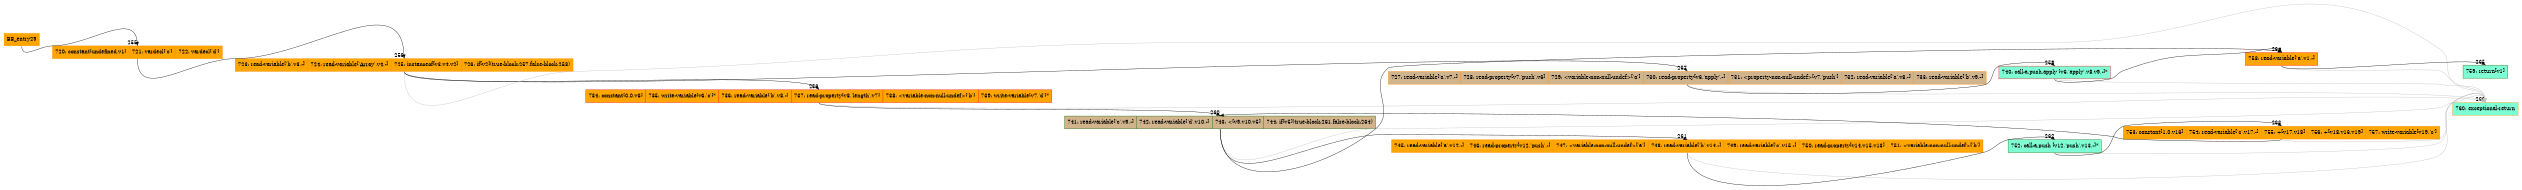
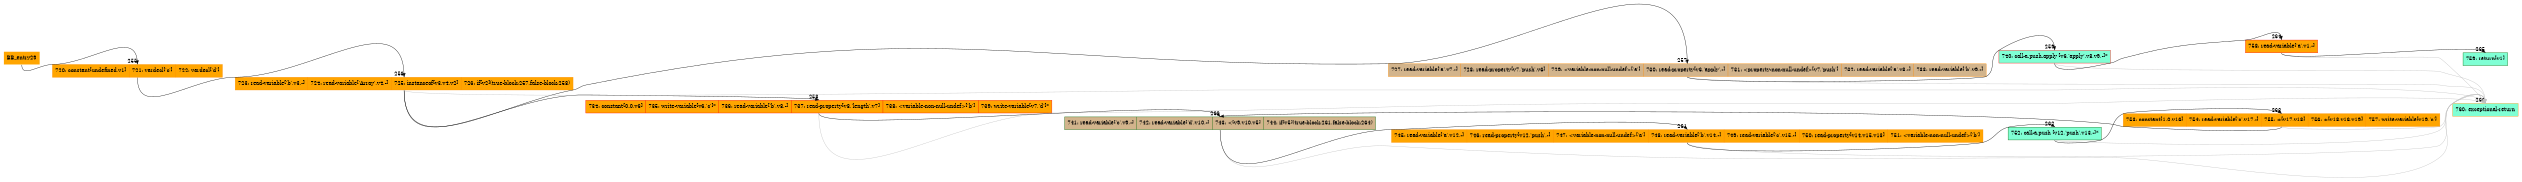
(1705, 56) -> none
